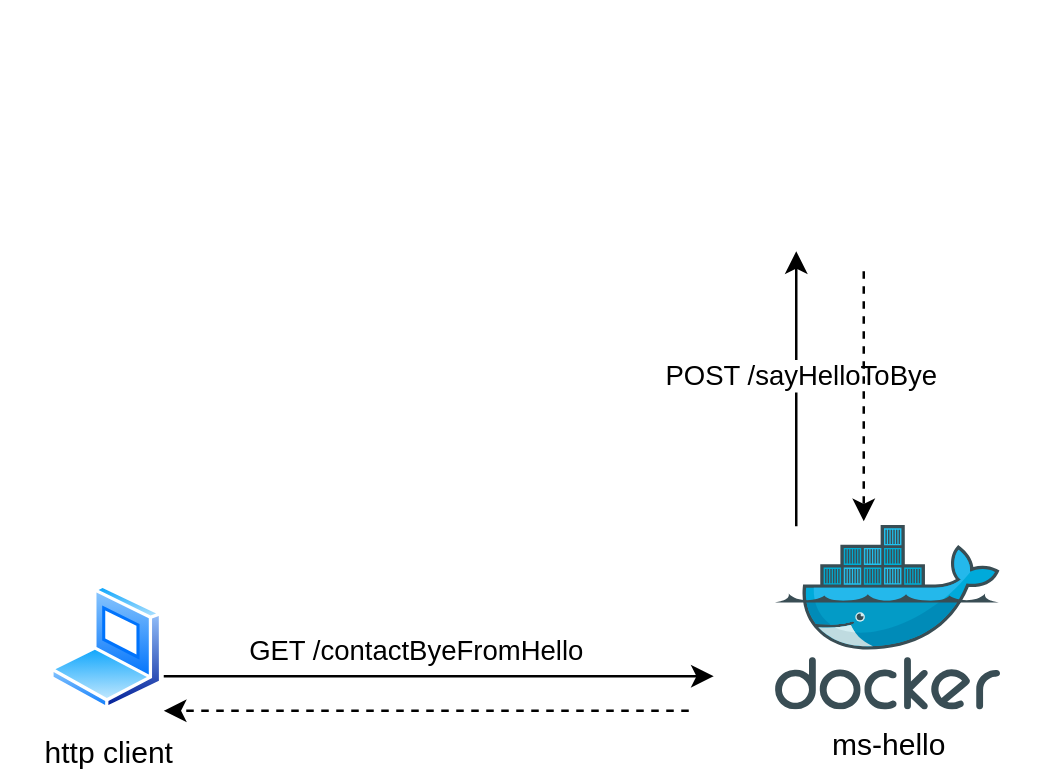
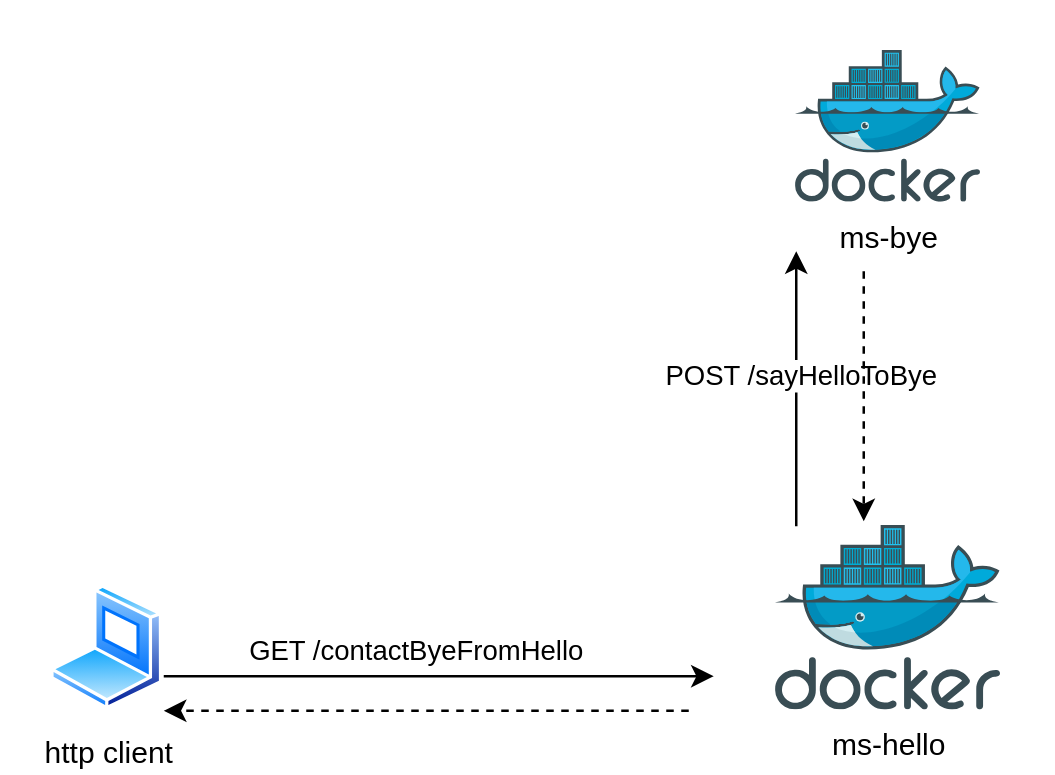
none -> (889, 127)
